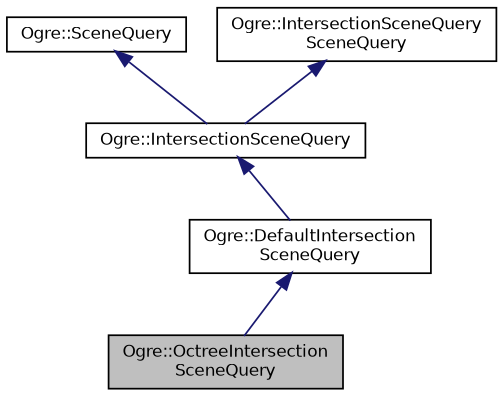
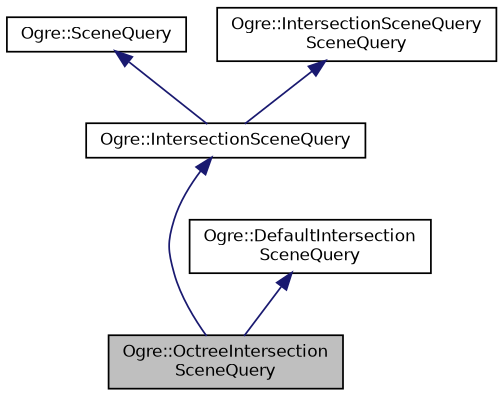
(270, 196) -> (170, 254)
